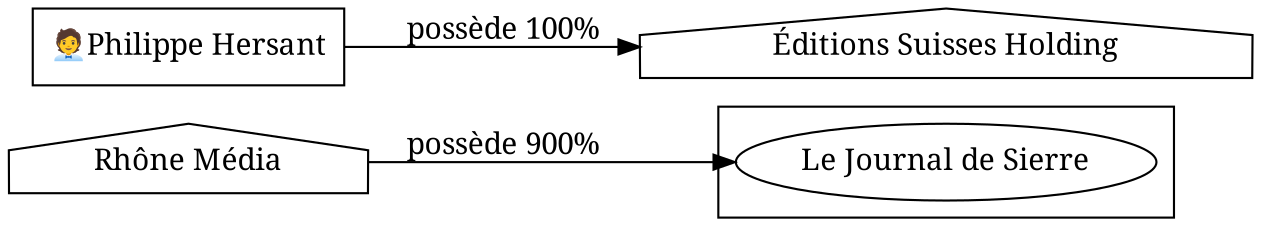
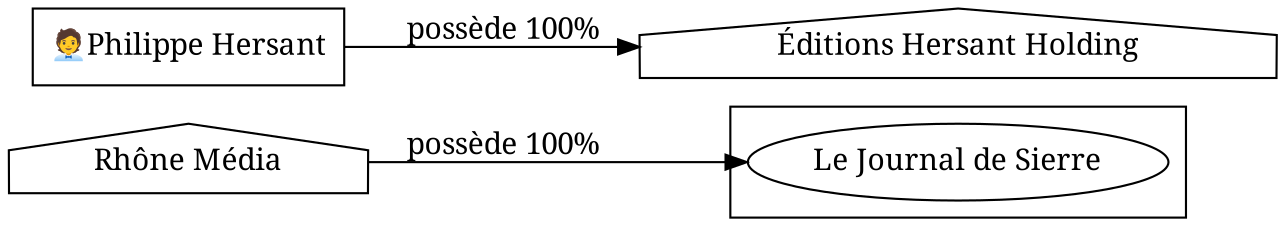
(946, 47) -> (958, 47)
(504, 146) -> (504, 146)
